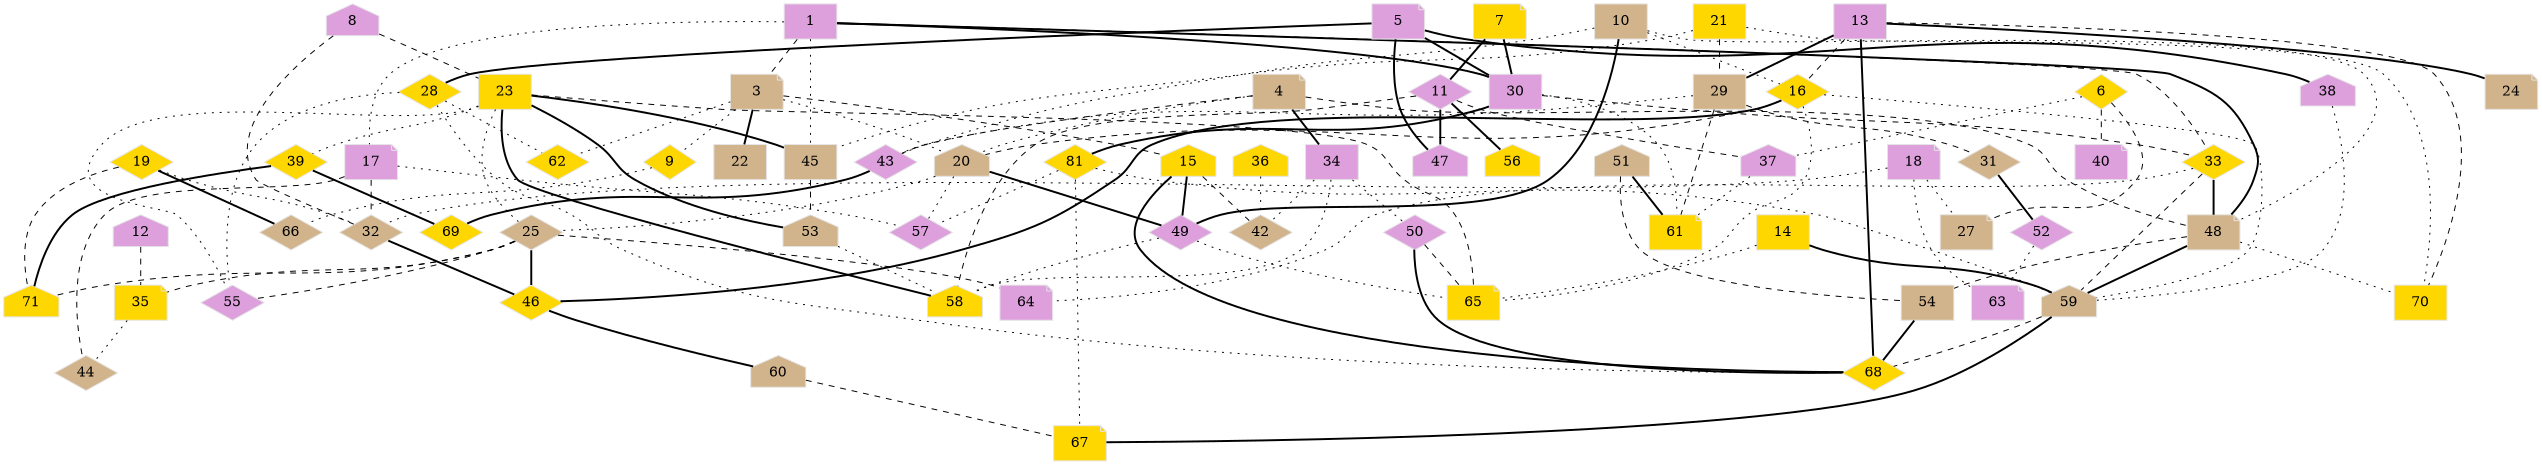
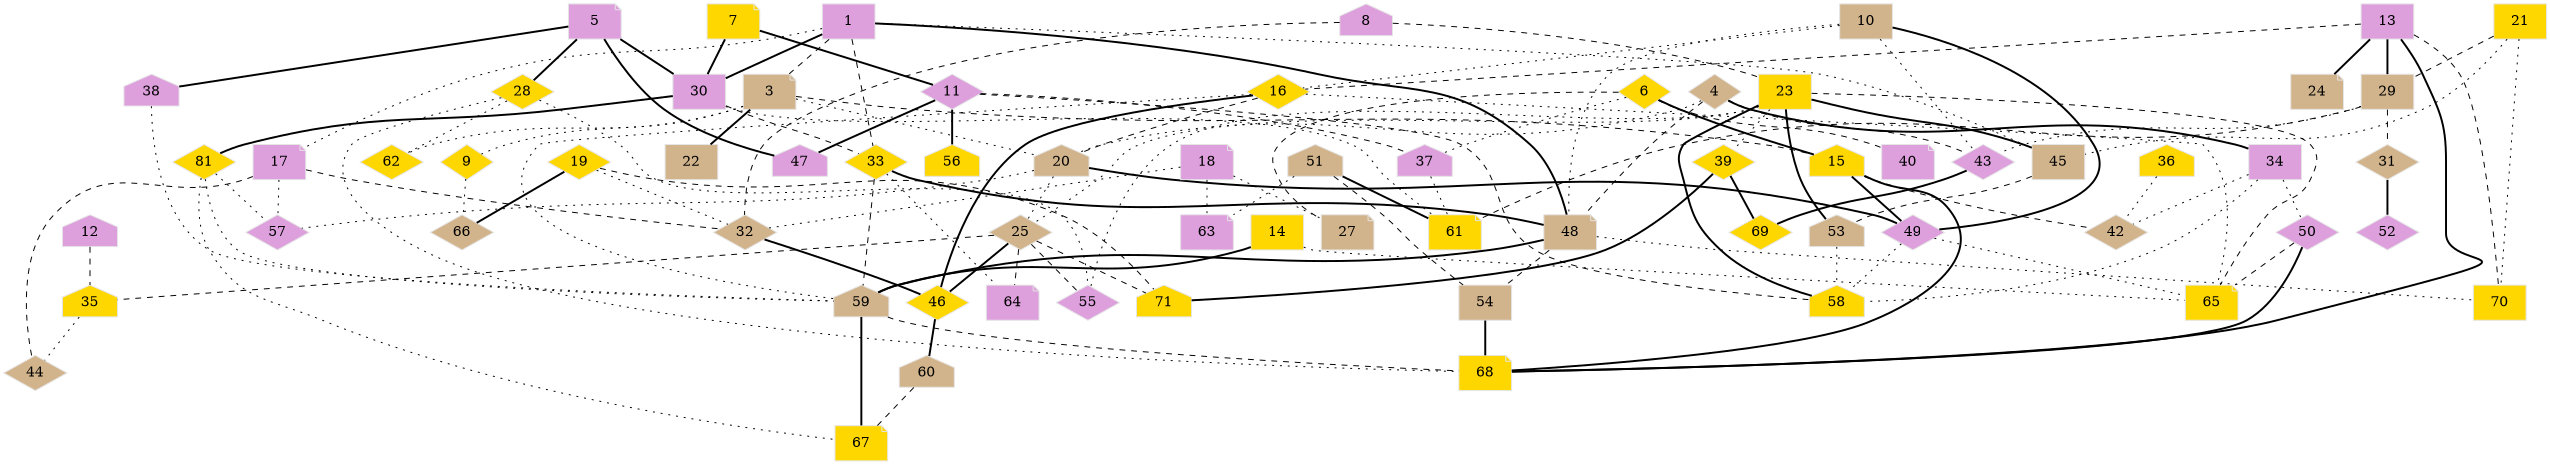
(1279, 92) -> (1715, 92)
none -> (1735, 130)
(2024, 261) -> (1262, 197)
(141, 303) -> (90, 303)
(1874, 373) -> (1485, 373)
